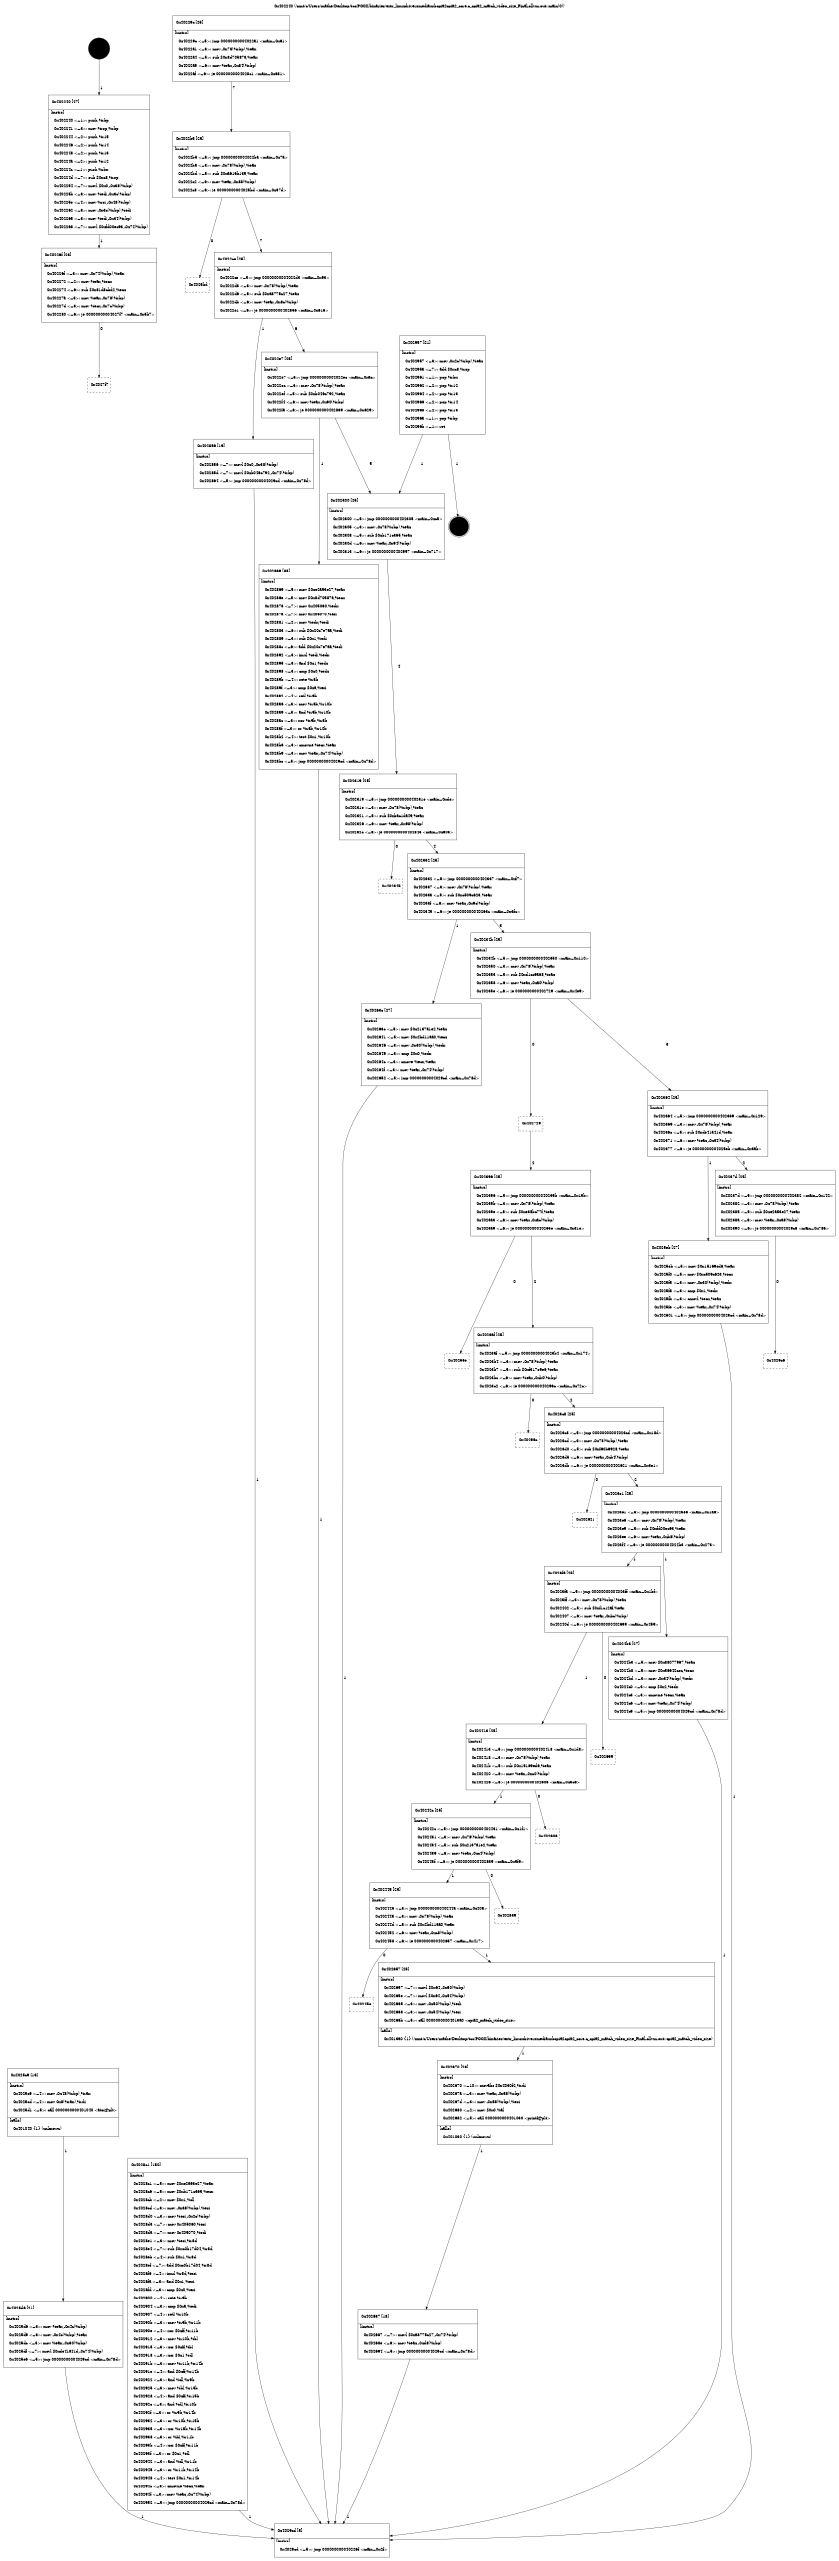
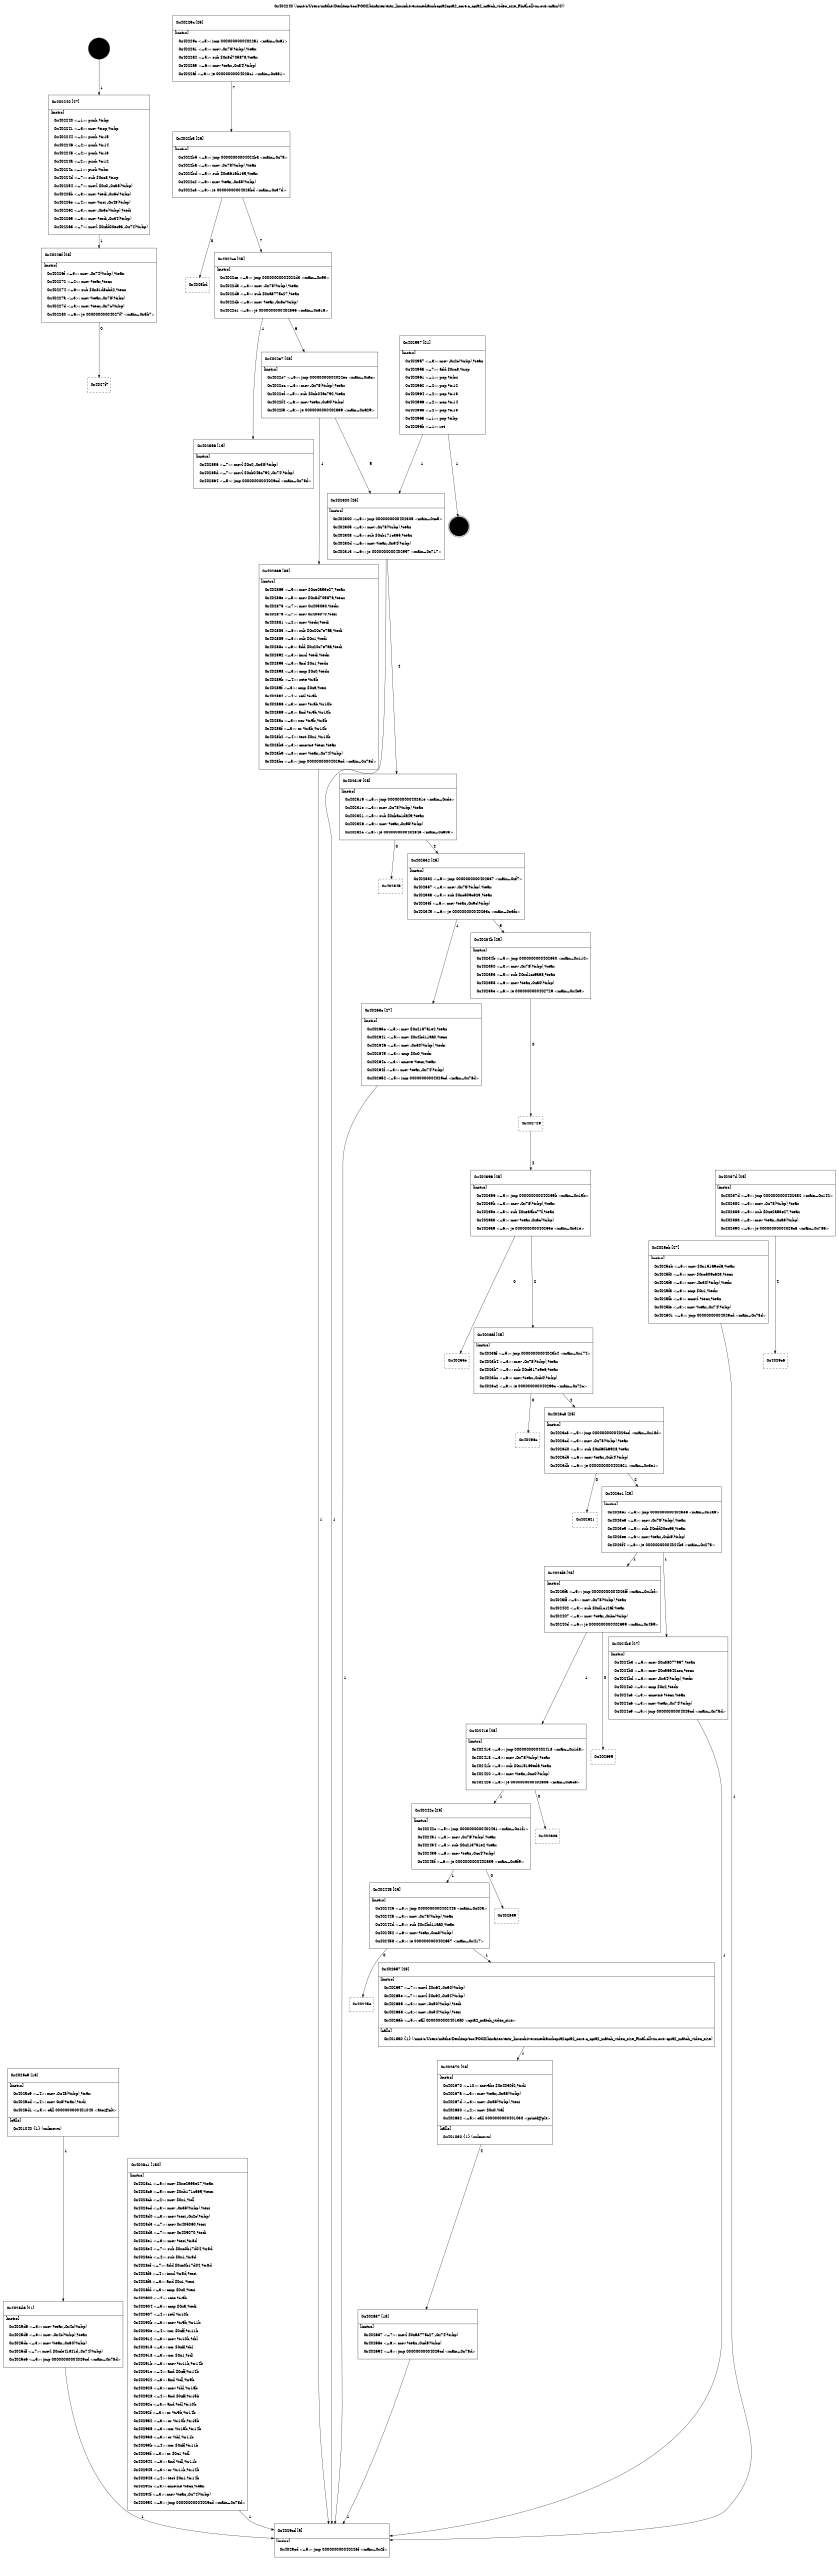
(708, 1124) -> none
(777, 1282) -> (777, 1282)
(255, 1512) -> (332, 1518)
(481, 2151) -> (481, 2151)
